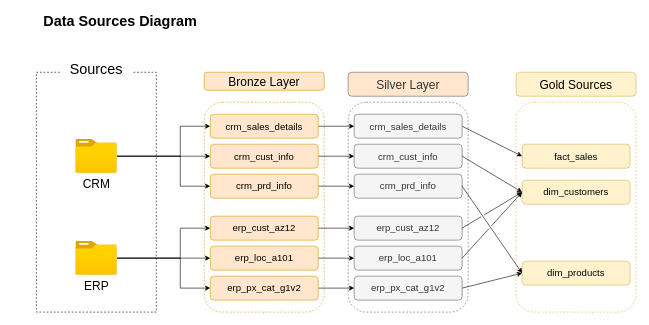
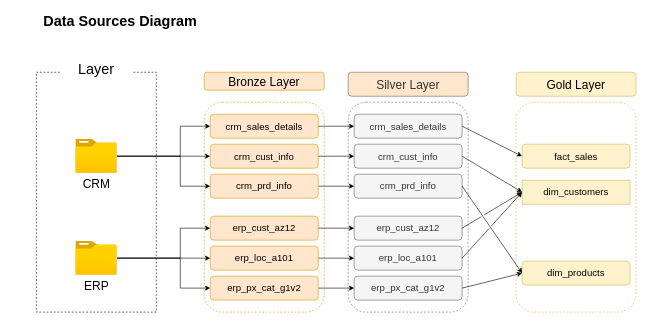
(96, 69) -> (96, 69)
(576, 84) -> (576, 84)
(576, 192) -> (576, 192)
